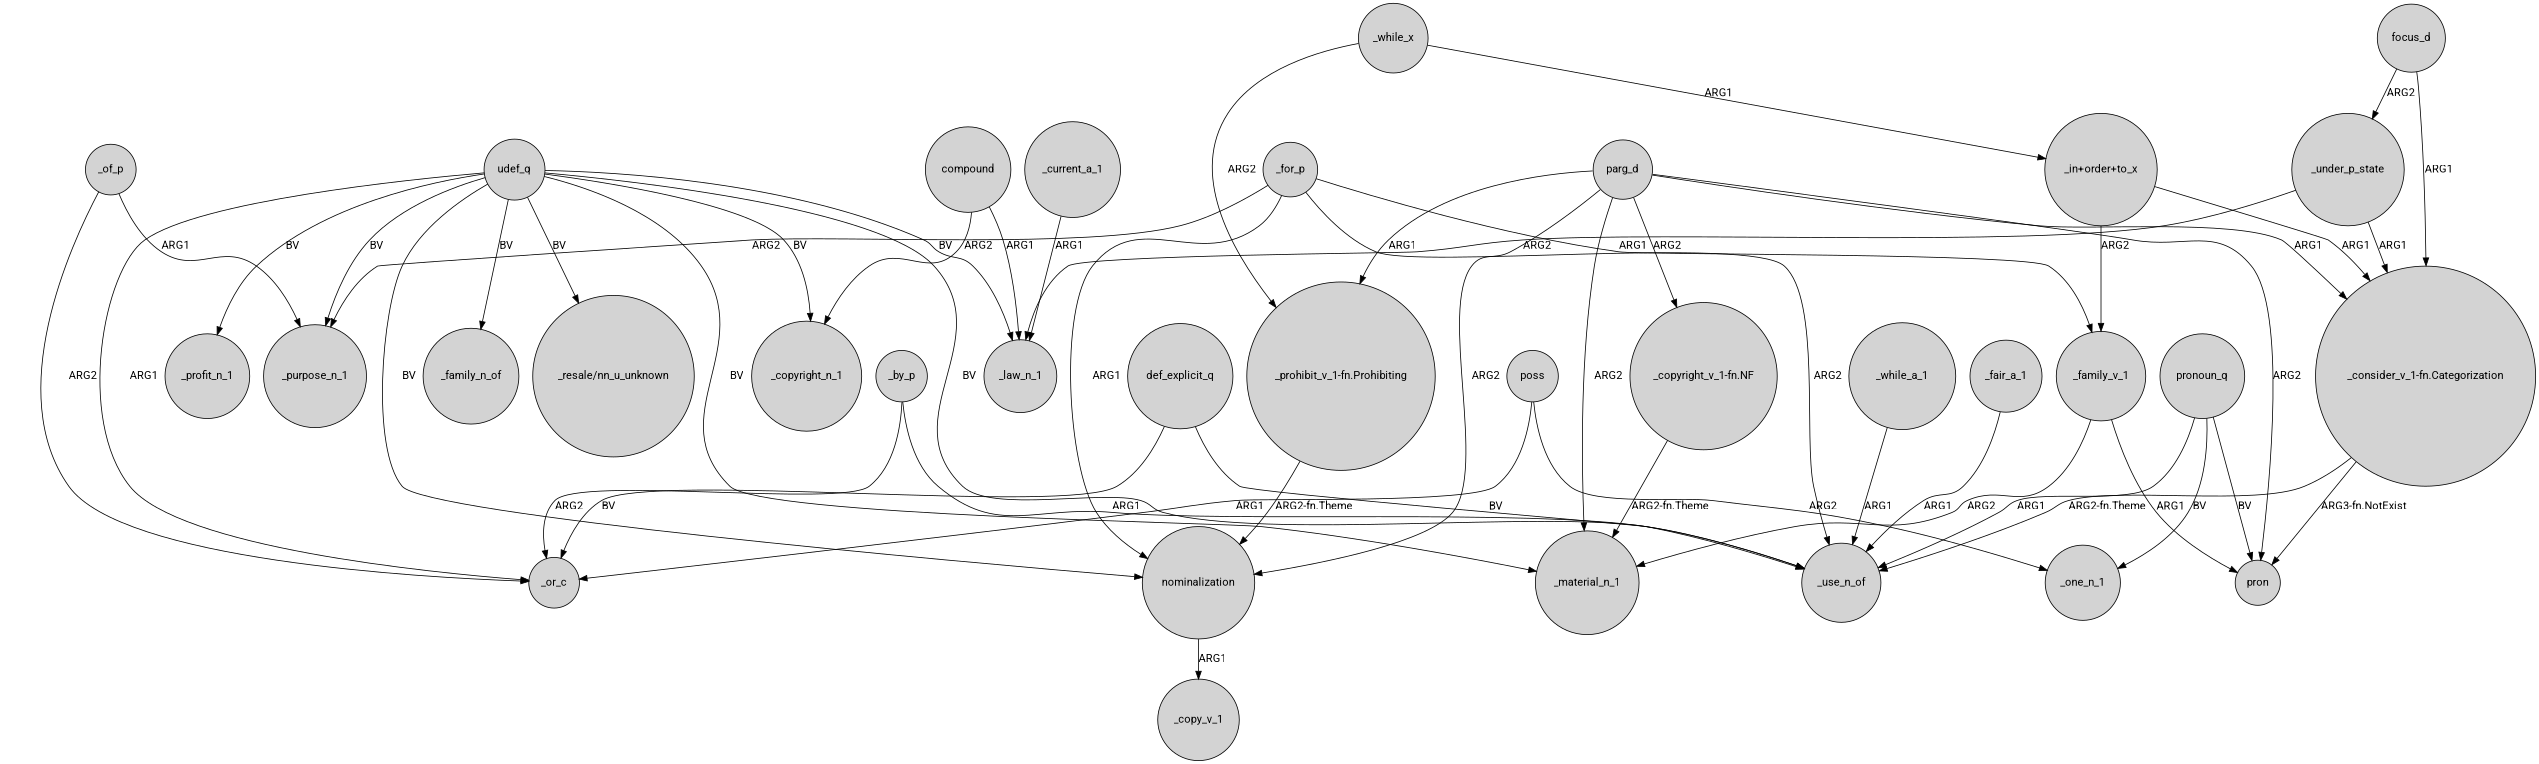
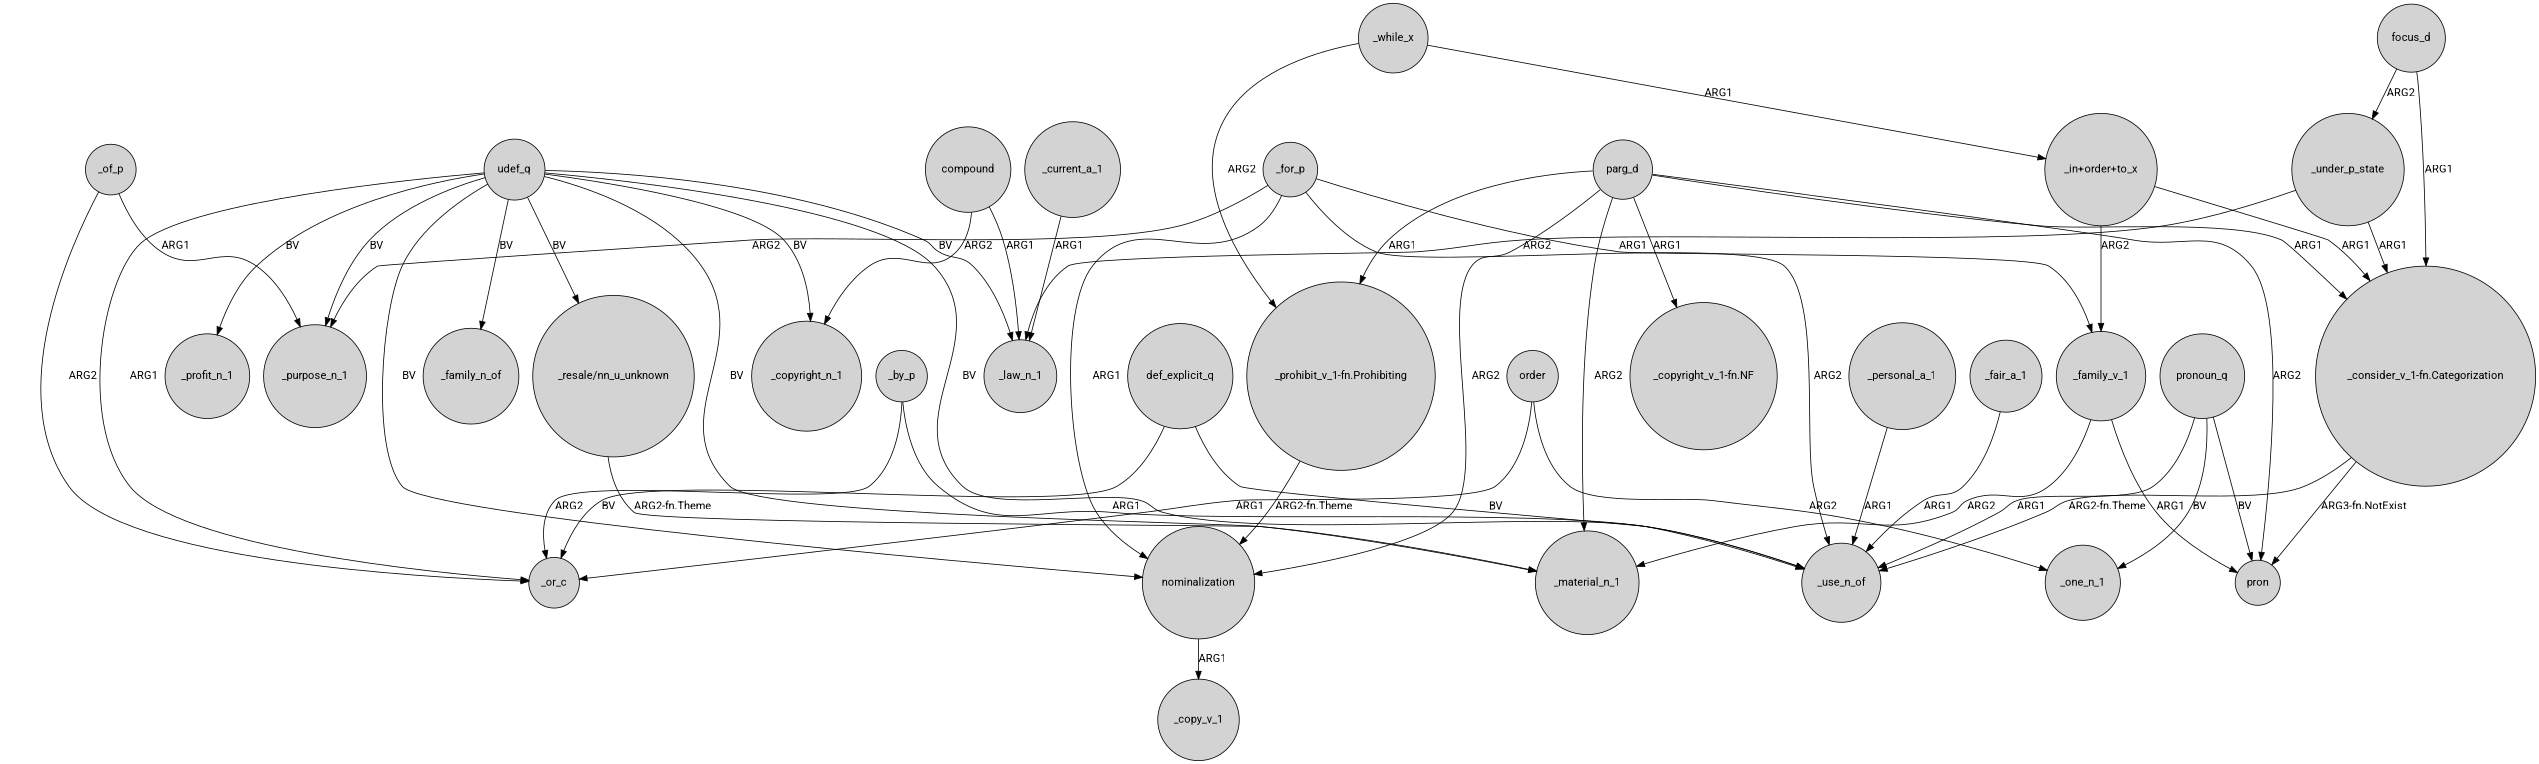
(1667, 246) -> (1667, 246)
(1533, 376) -> (1533, 376)
(1902, 376) -> (1902, 376)
(1642, 485) -> (1004, 524)
